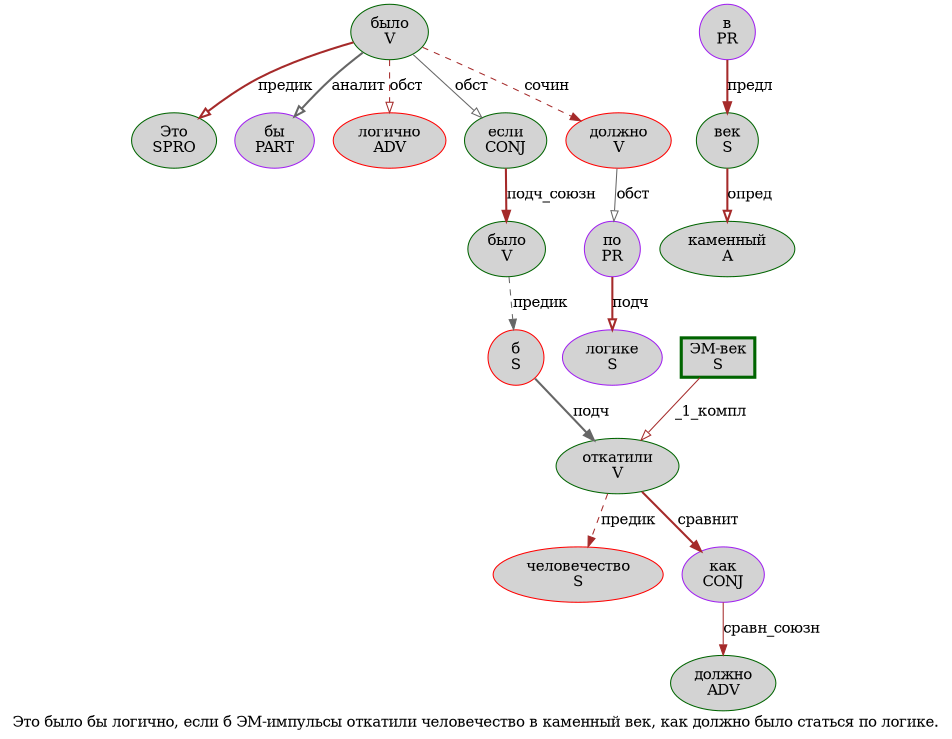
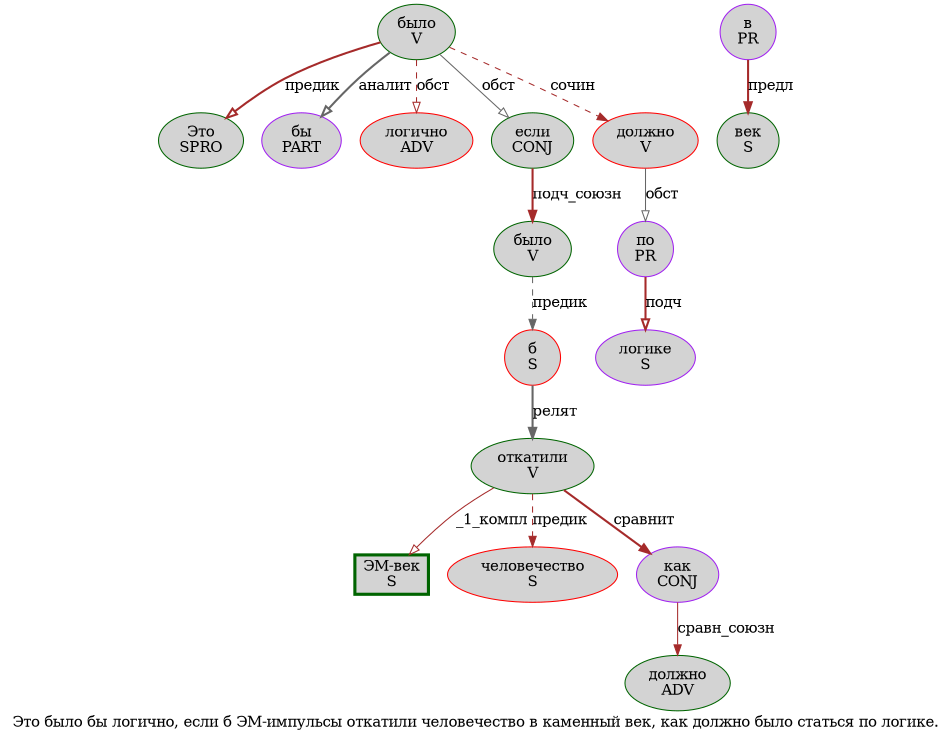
(727, 249) -> none
(674, 405) -> (453, 515)
(591, 412) -> (555, 412)
